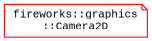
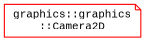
(76, 21) -> (73, 21)
